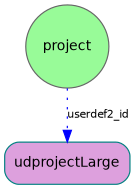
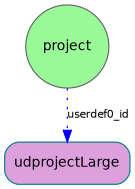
(98, 115) -> (98, 115)
